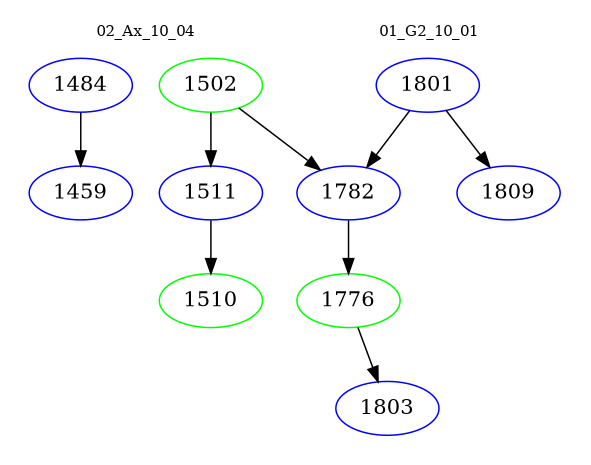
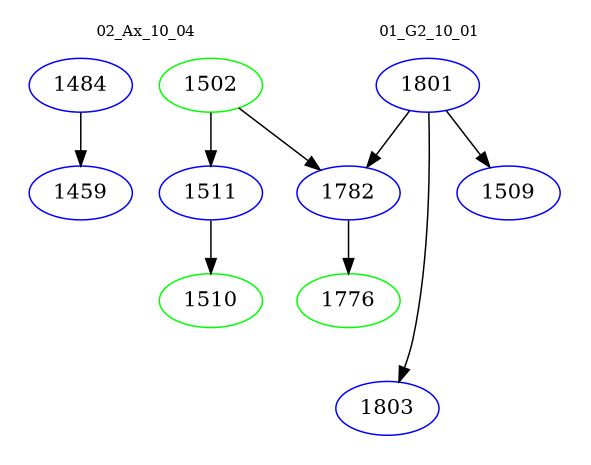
(509, 193) -> (509, 193)
(365, 347) -> (426, 241)
